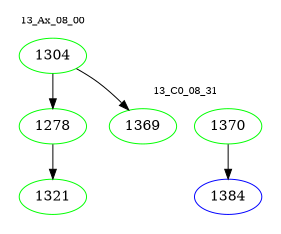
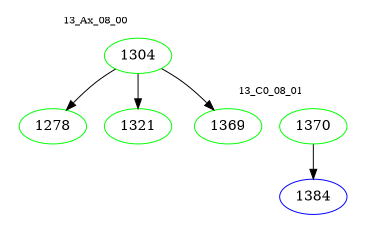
(186, 92) -> (271, 92)
(53, 157) -> (138, 86)
